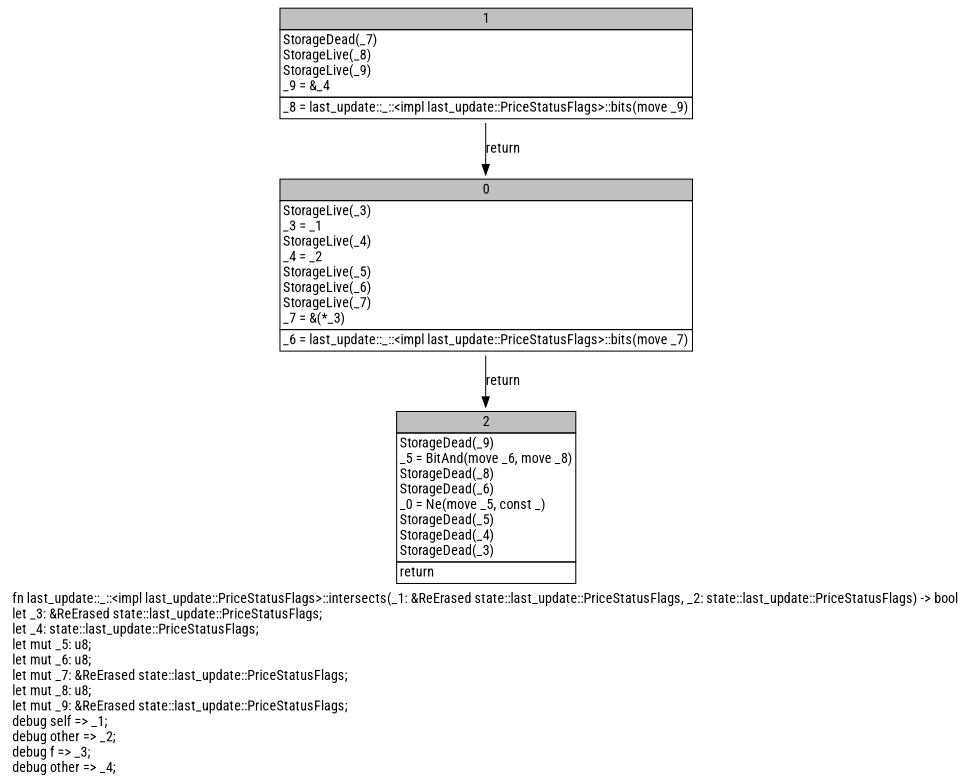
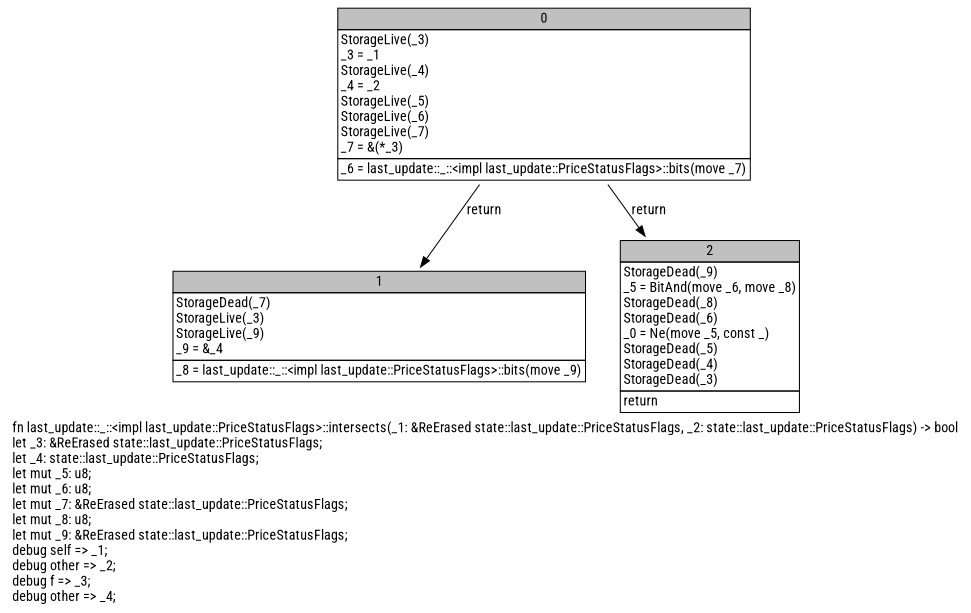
(328, 55) -> (221, 318)
(486, 144) -> (453, 222)
